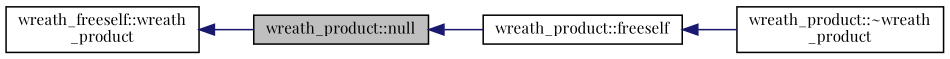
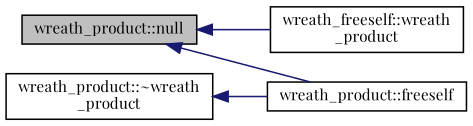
(234, 30) -> (241, 30)
(718, 30) -> (248, 96)
